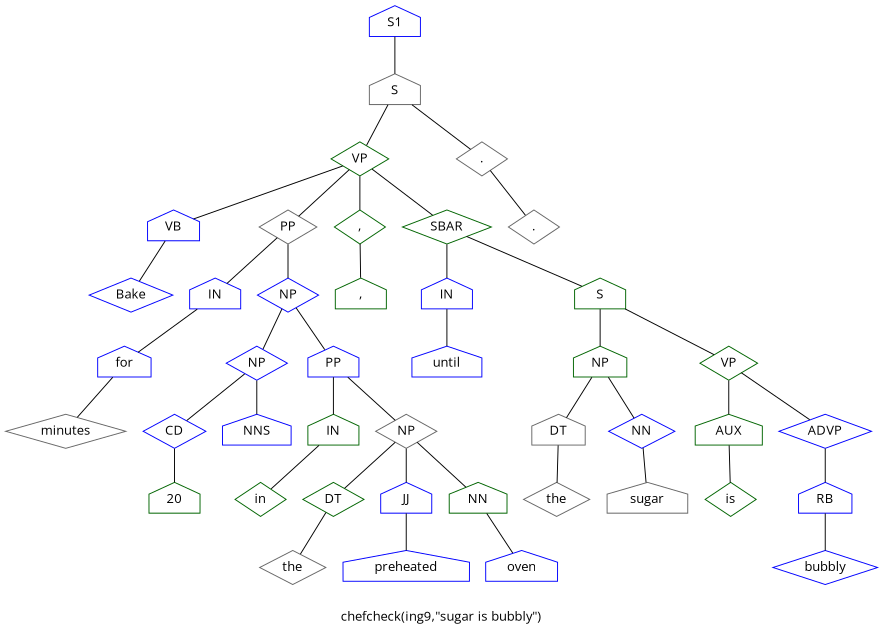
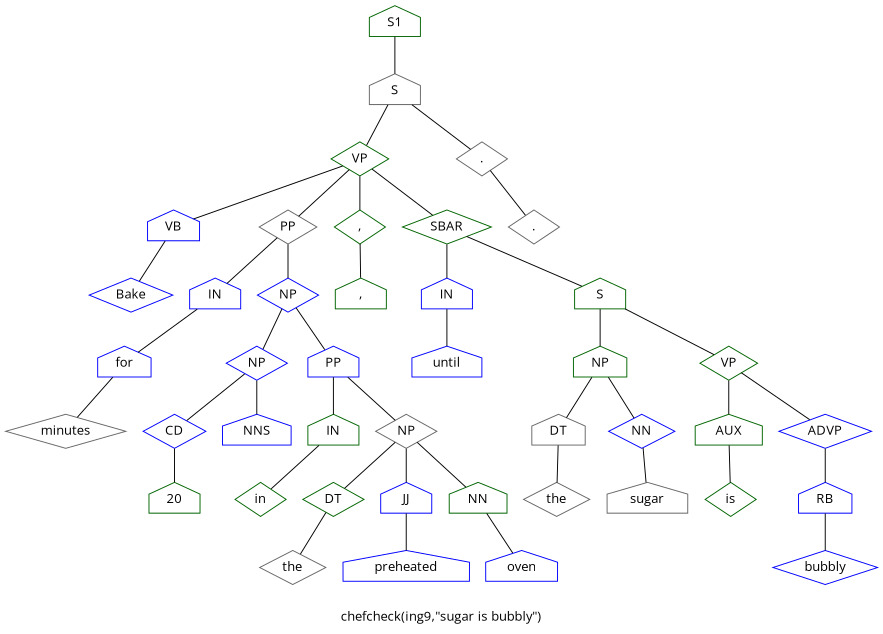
(395, 23) -> (395, 23)
